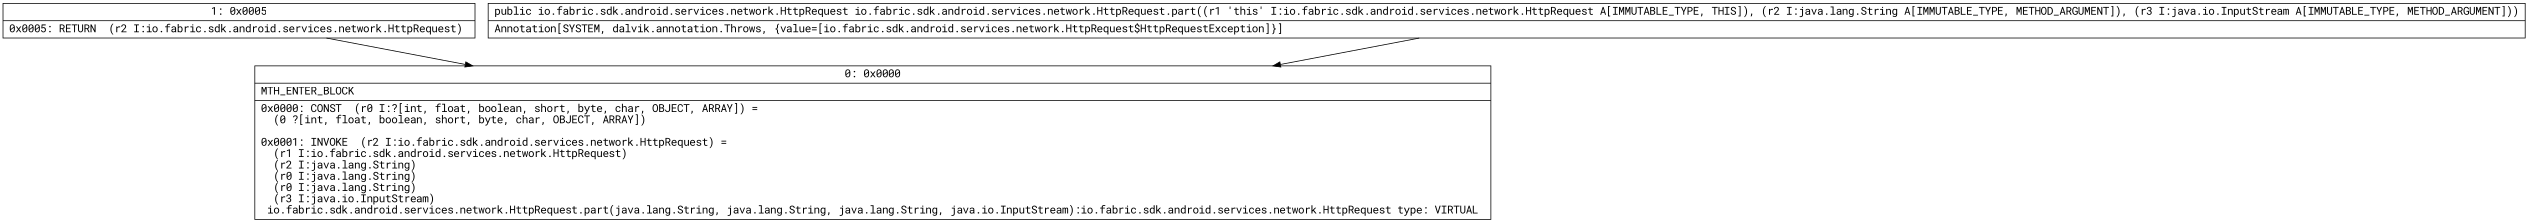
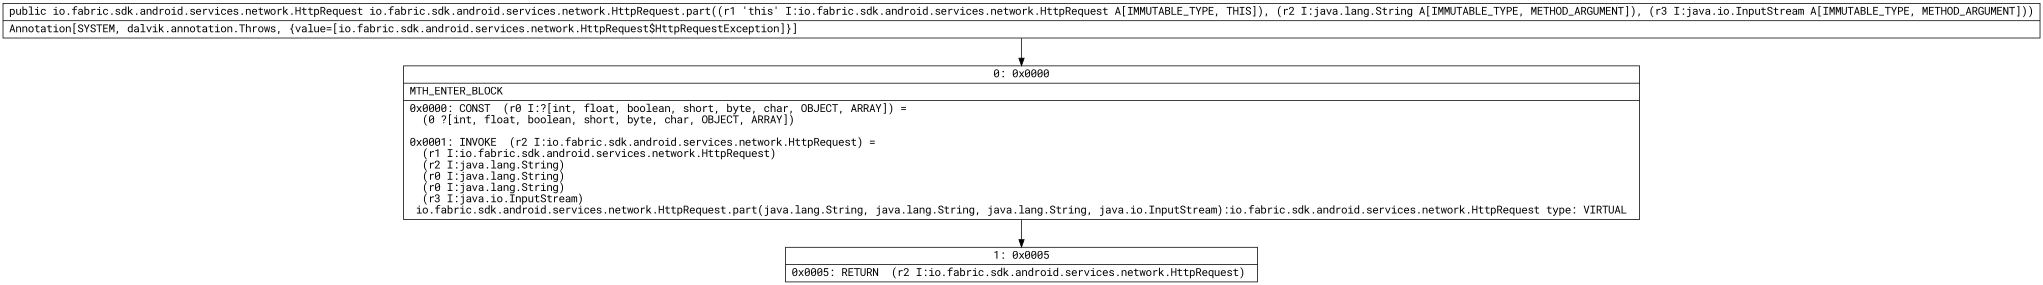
(396, 51) -> (1022, 230)
